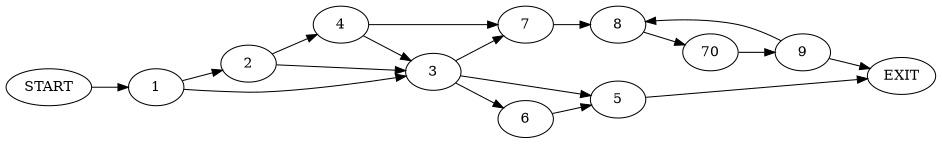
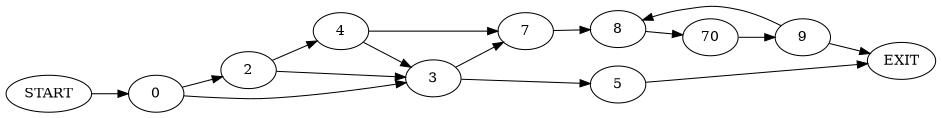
(156, 87) -> (156, 94)
(526, 119) -> none
